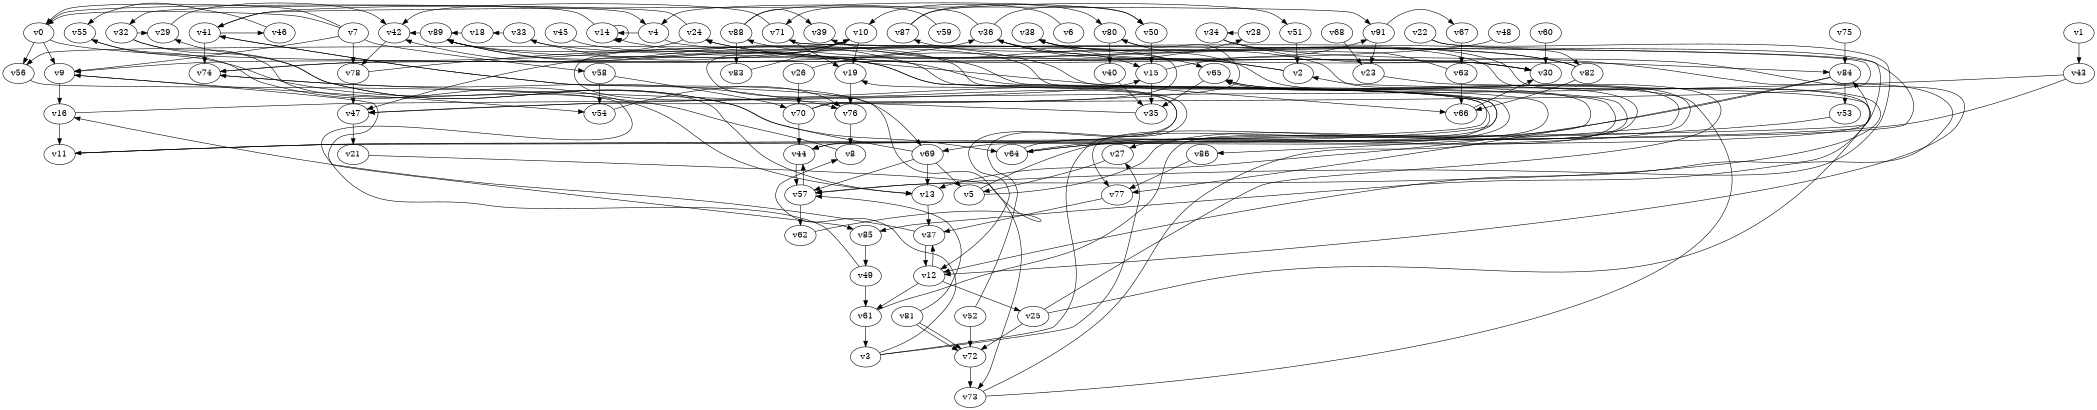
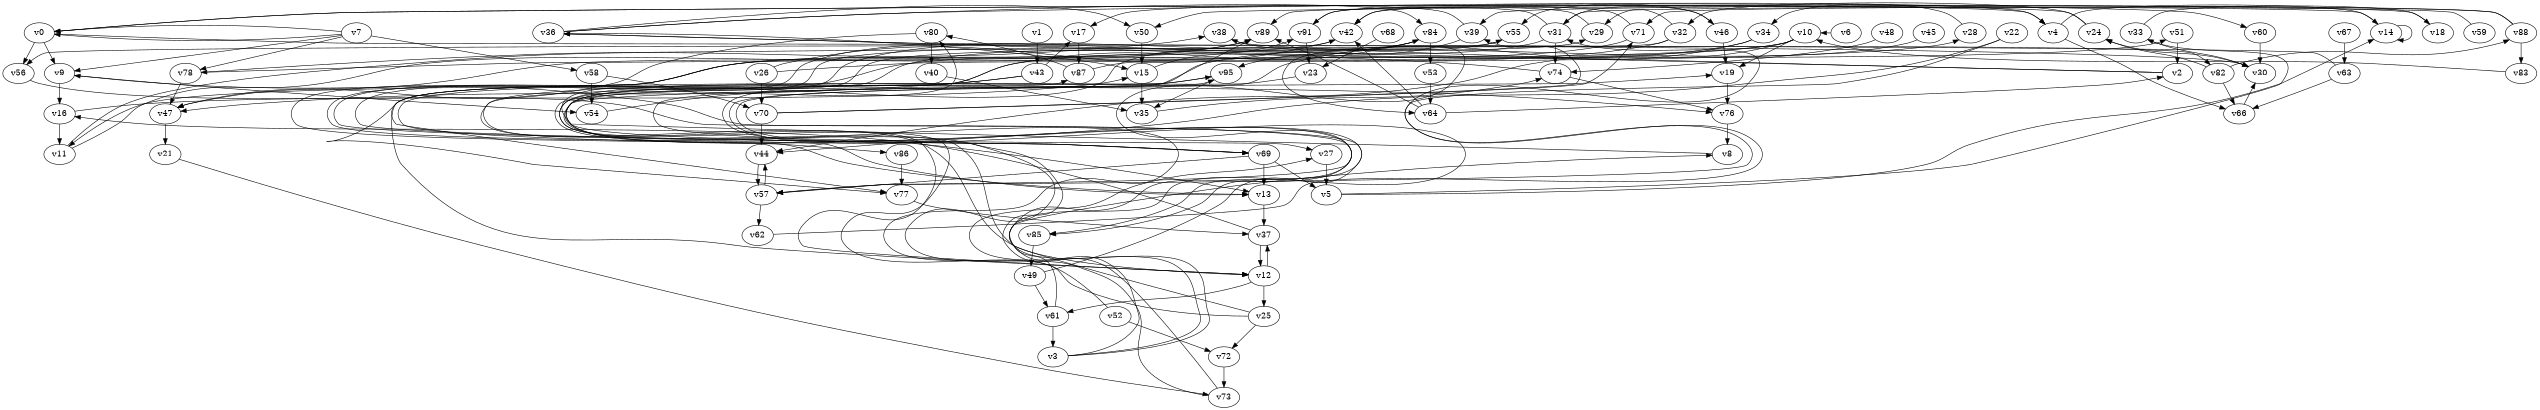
(1417, 9) -> (1776, 4)
(205, 33) -> (1555, 33)
(418, 33) -> (1052, 55)
none -> (1079, 33)
(1845, 33) -> none
(812, 52) -> (1724, 50)
(246, 62) -> (1075, 7)
(1214, 73) -> (1226, 73)
(907, 316) -> none
